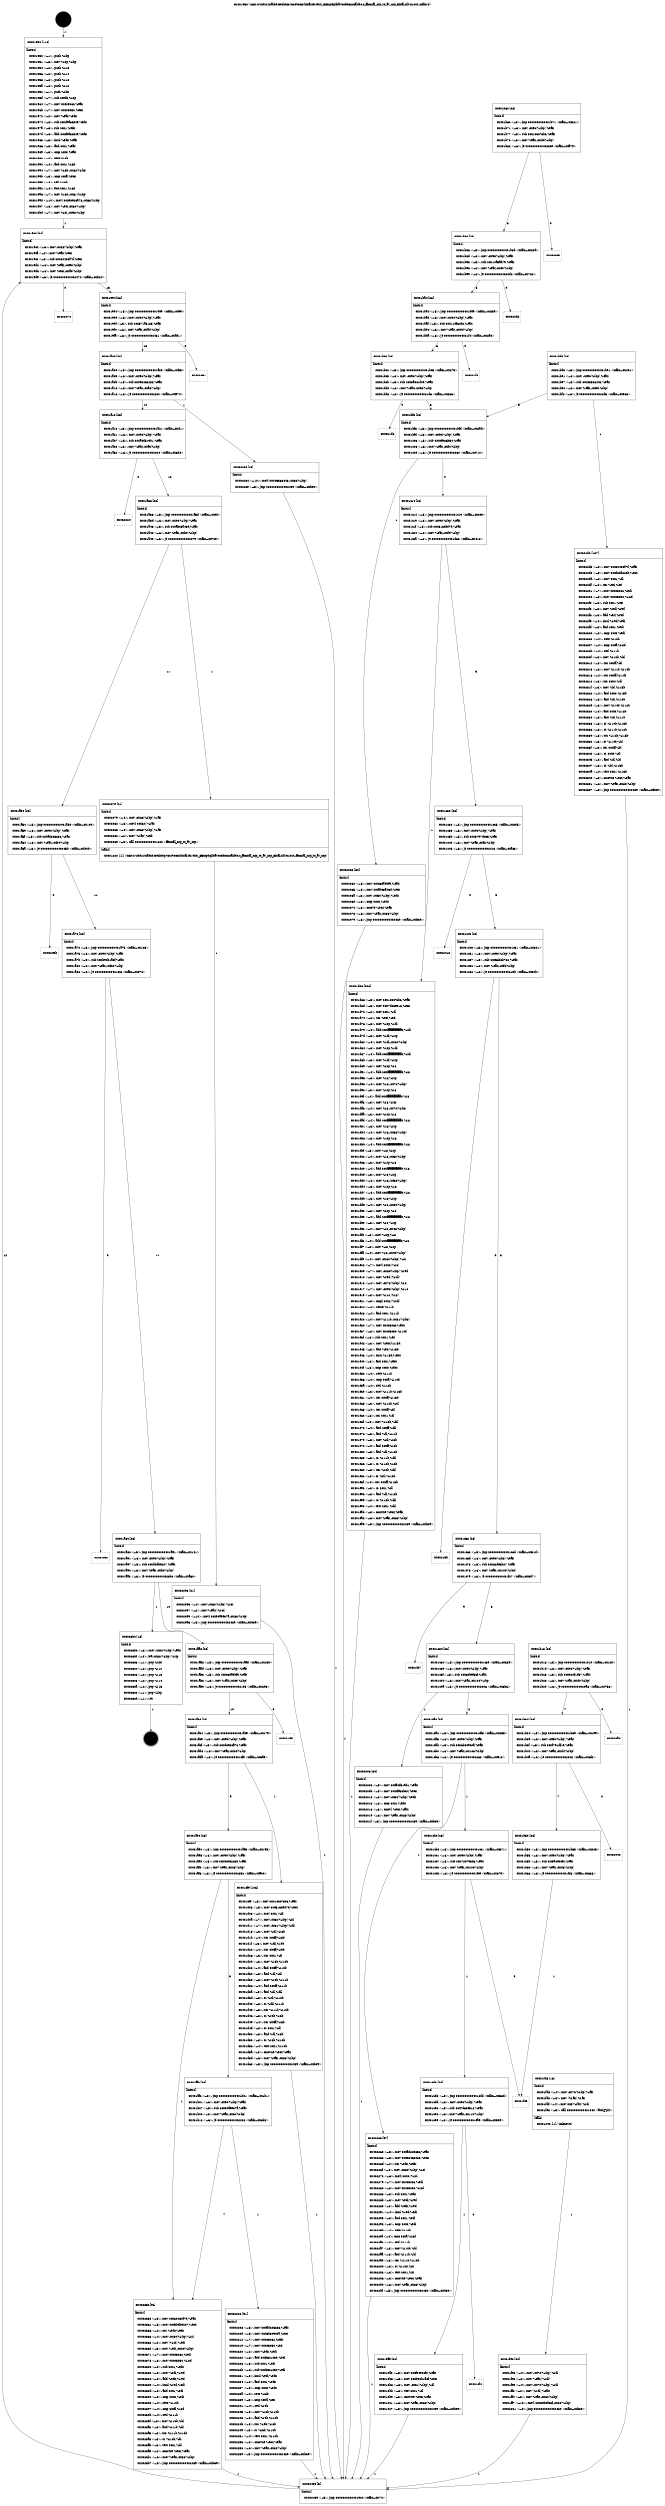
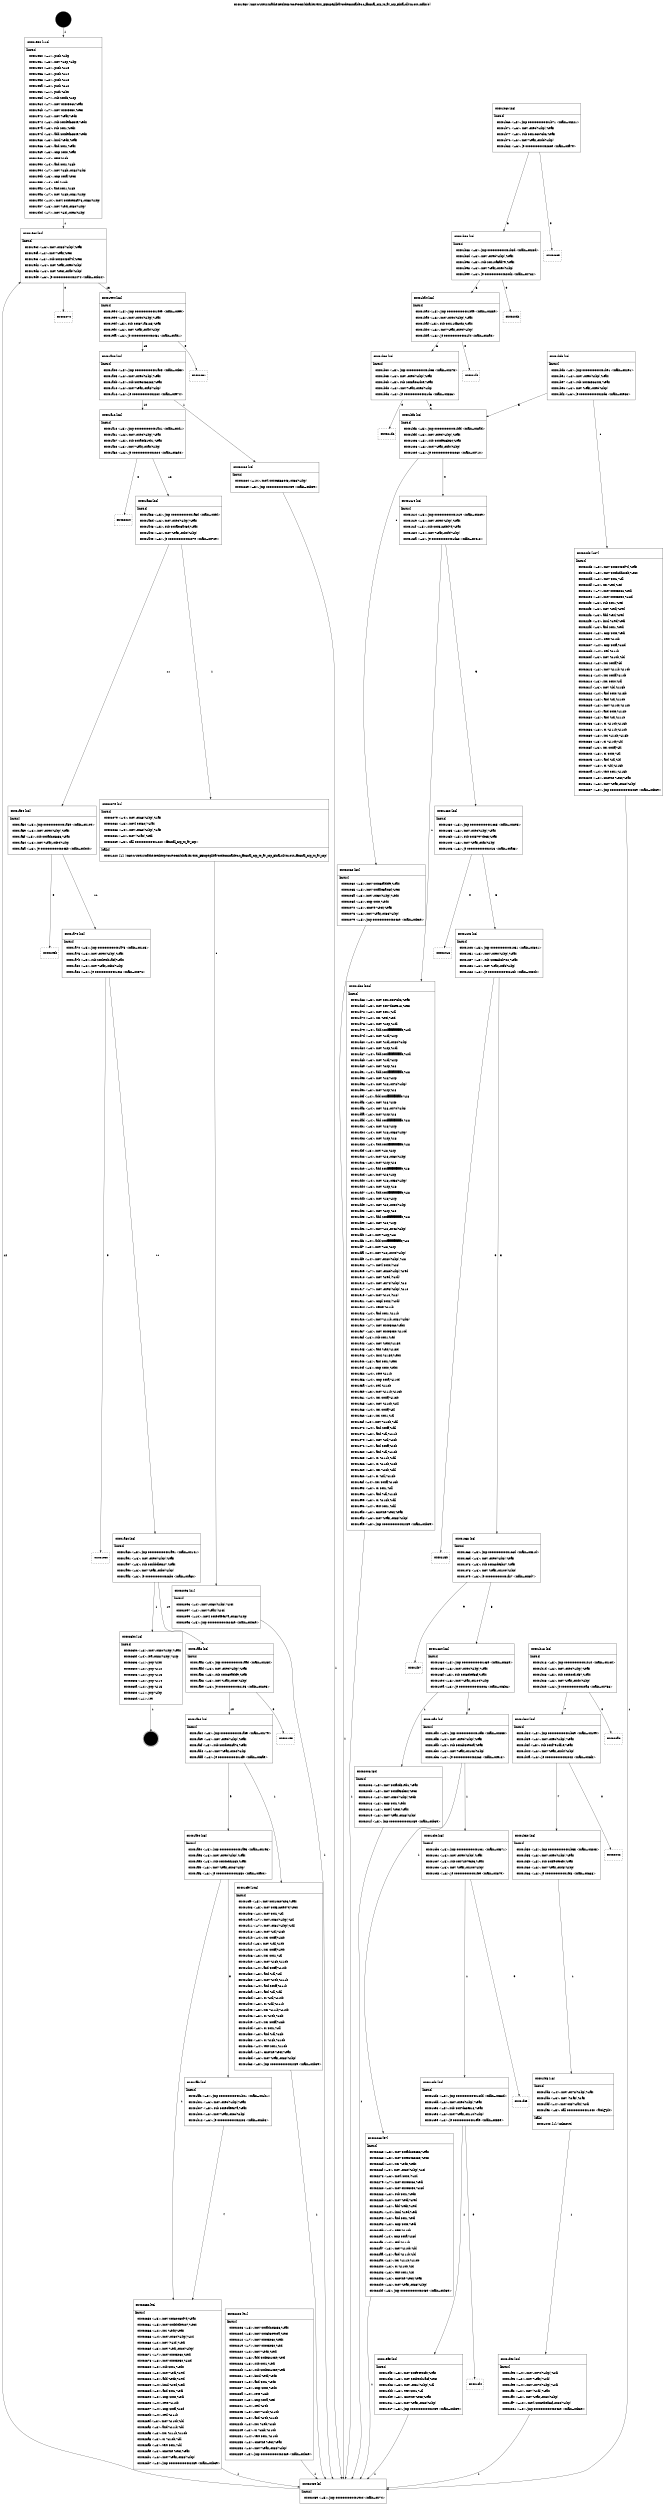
(537, 1987) -> (565, 1975)
(245, 2216) -> none
